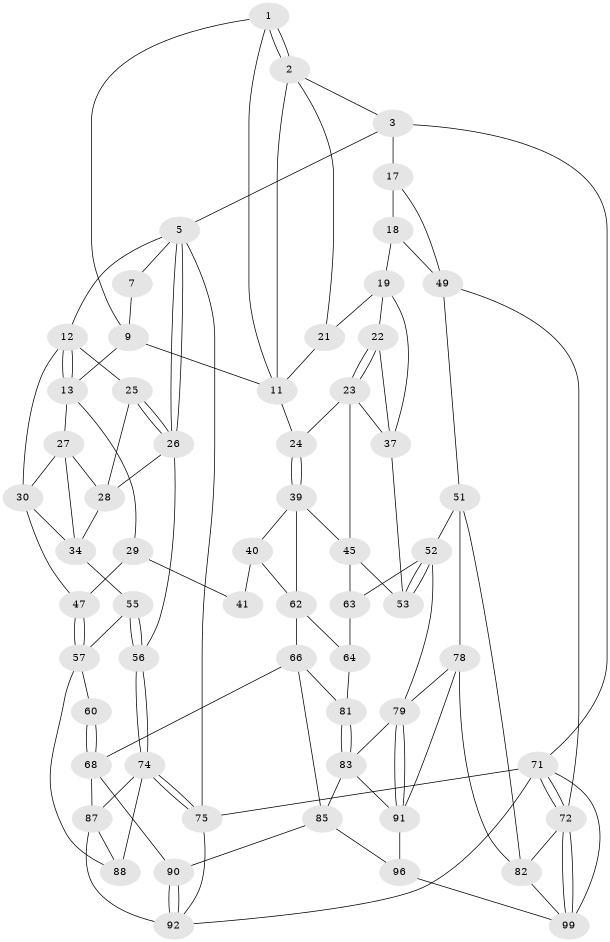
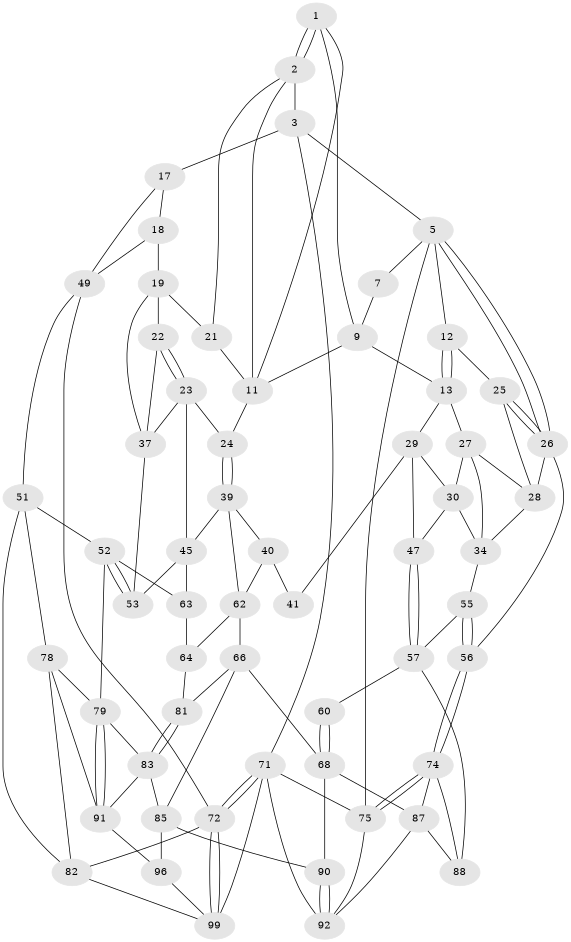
(31, 414) -> (433, 471)
